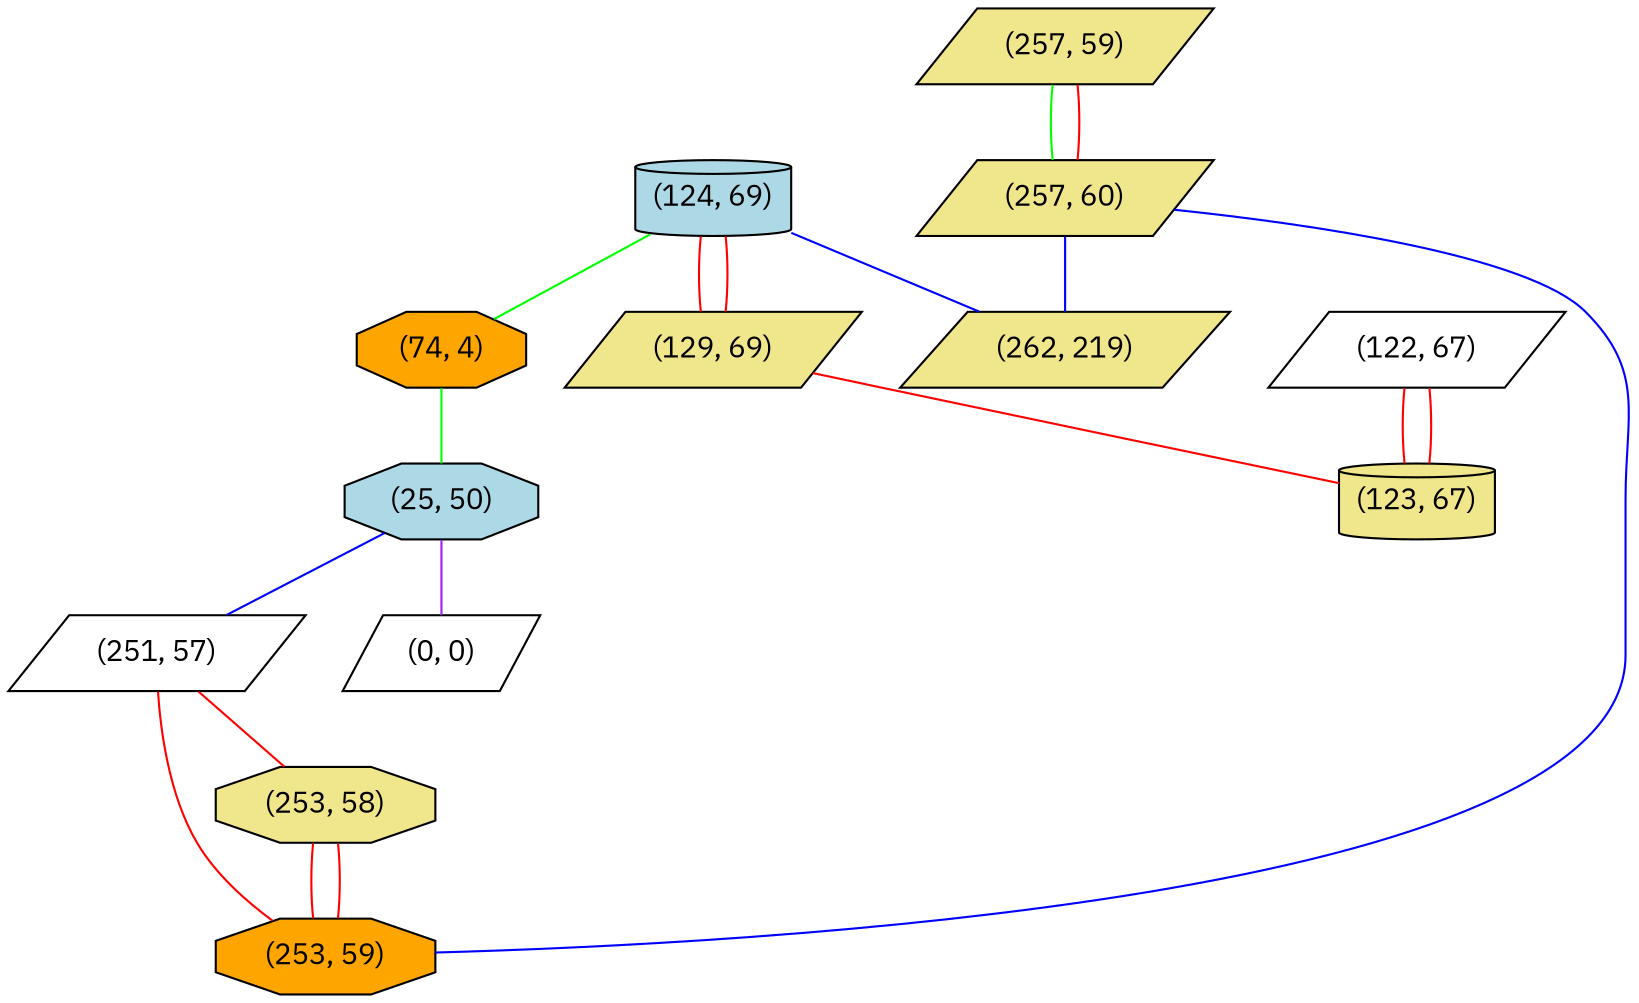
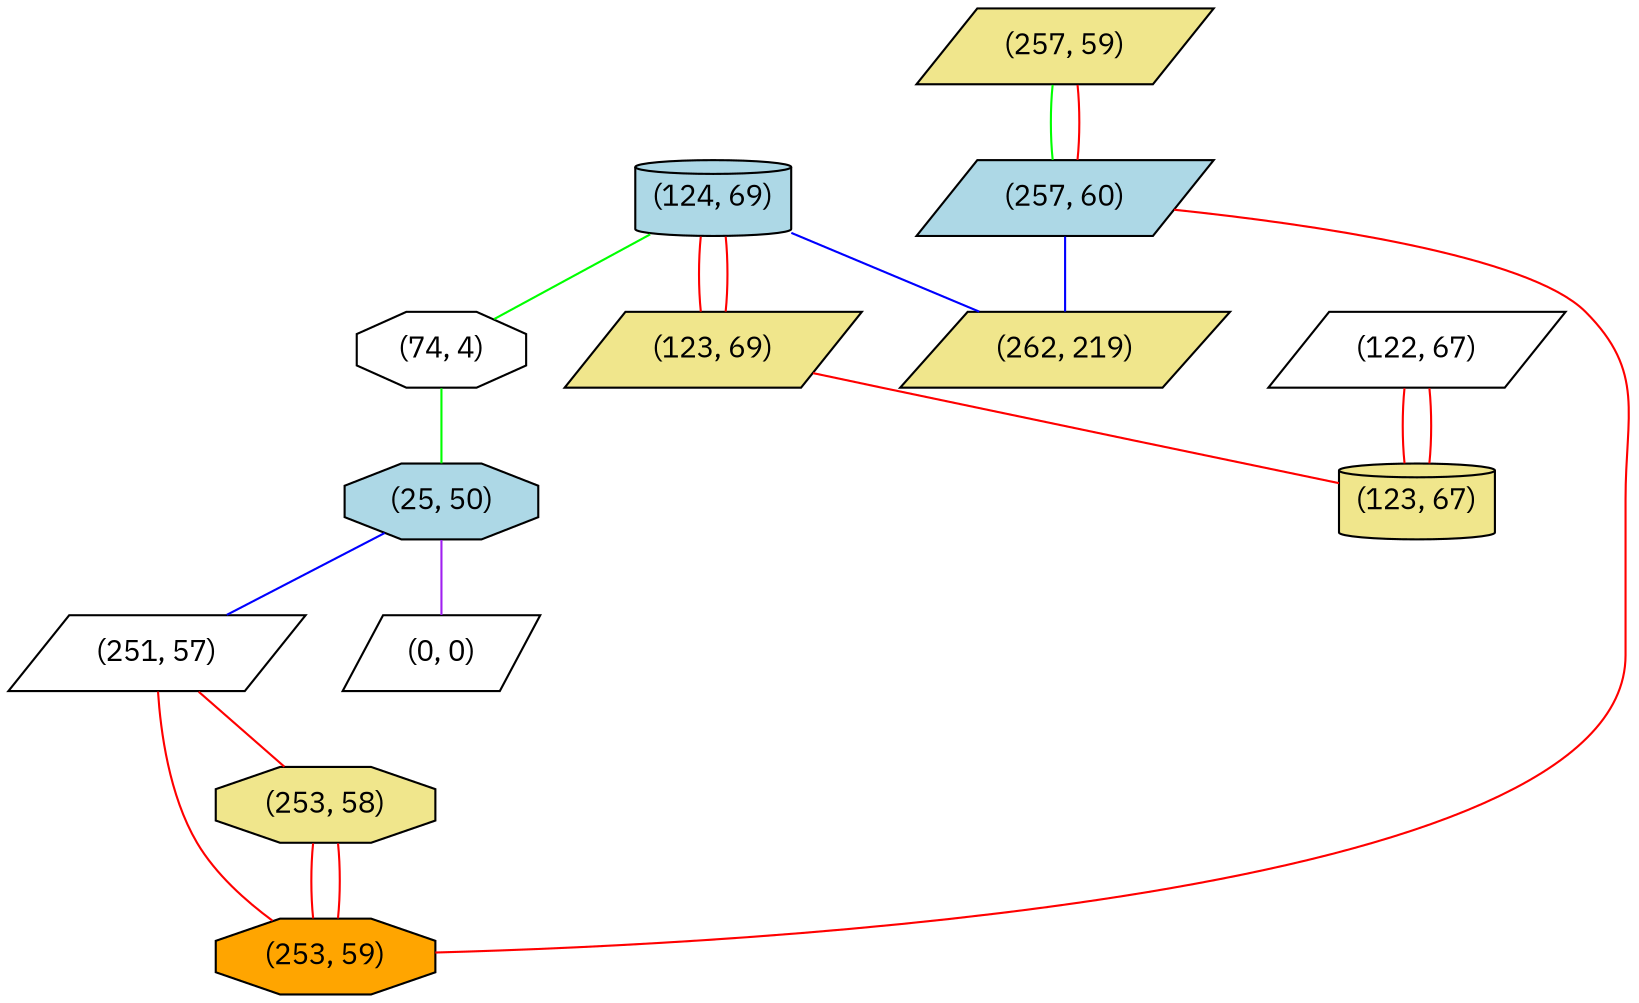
(1065, 198) -> (1065, 198)
(441, 350) -> (441, 350)
(713, 350) -> (713, 350)
(1452, 814) -> (1452, 814)
